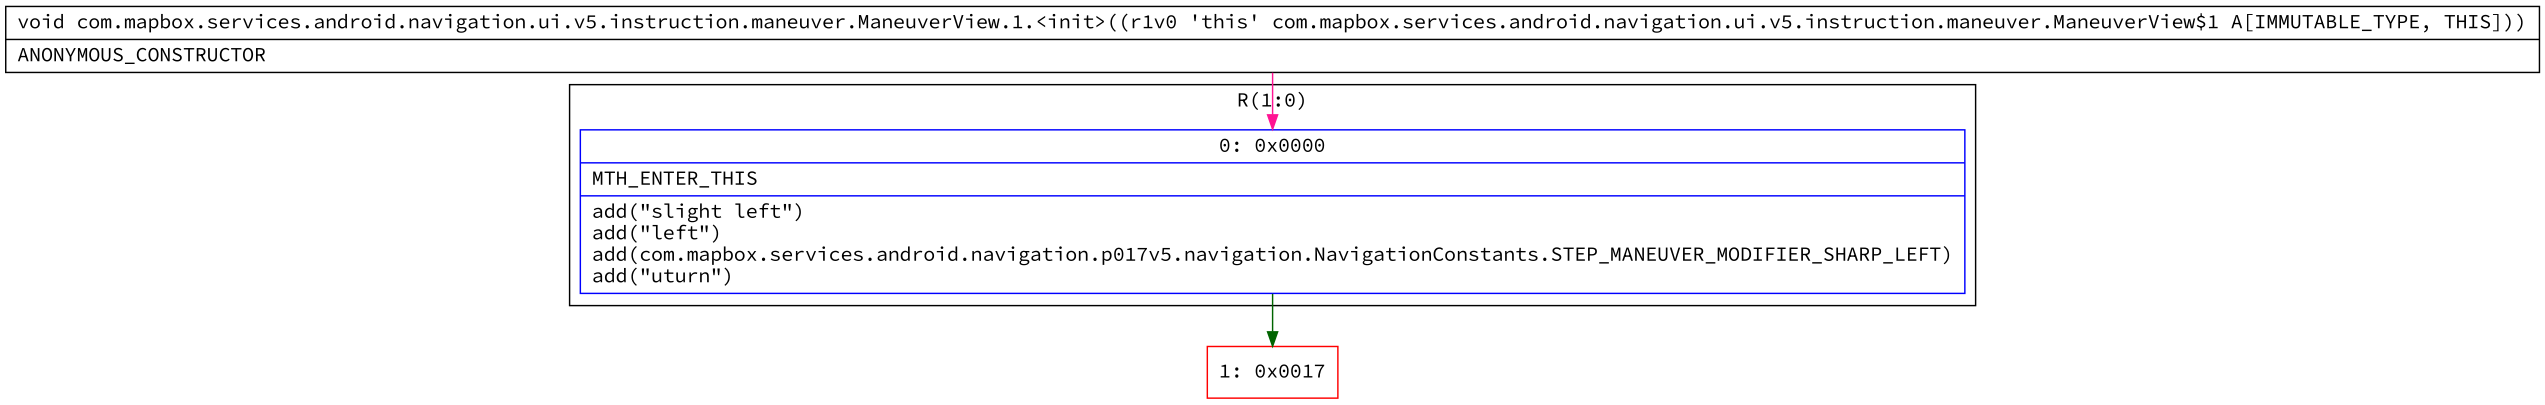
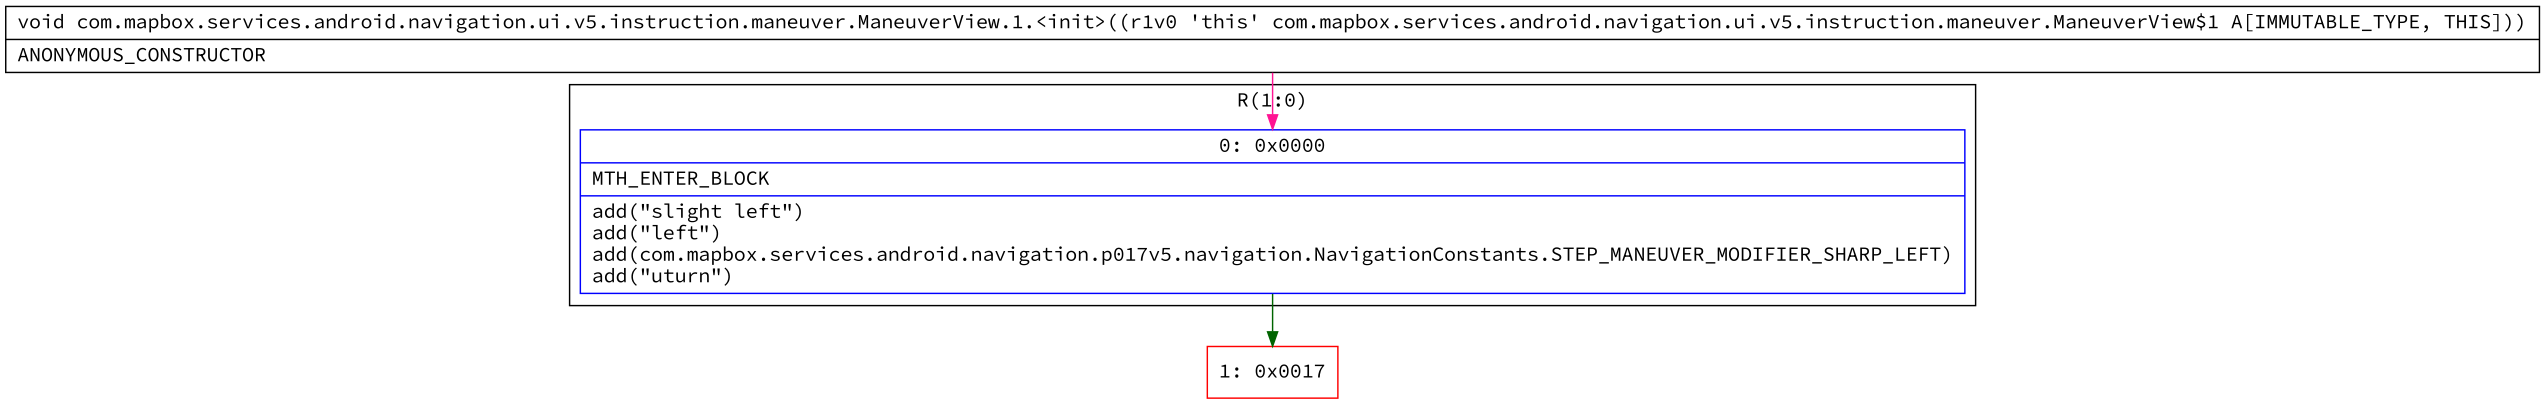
(675, 179) -> (681, 179)
